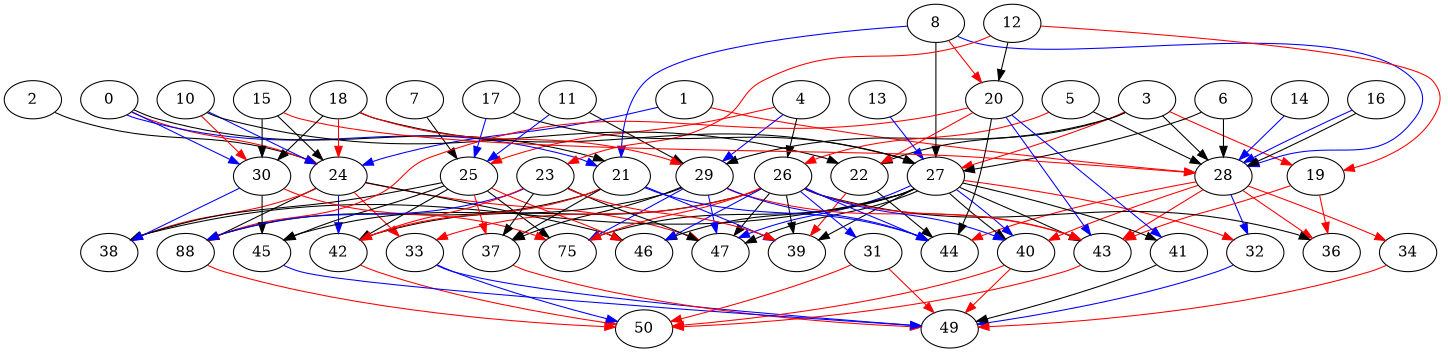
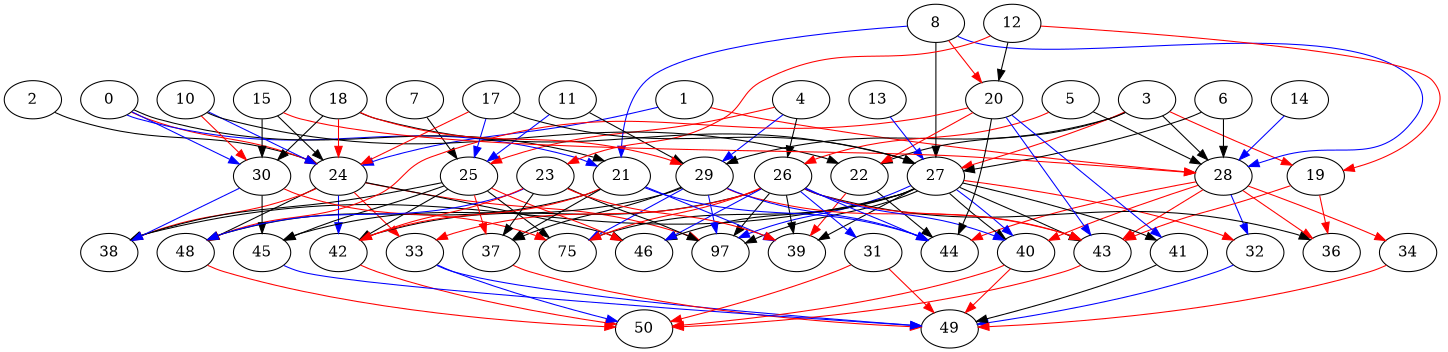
(1376, 100) -> none
none -> (442, 125)
(186, 253) -> (186, 253)
(720, 253) -> (720, 253)
